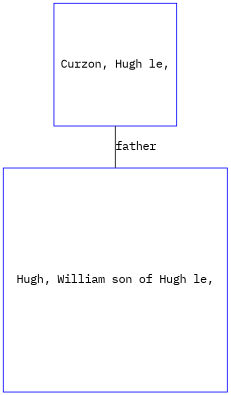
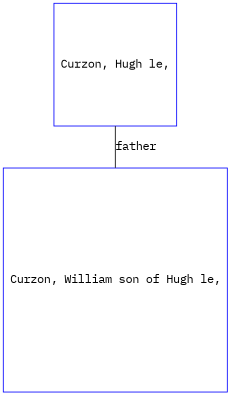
(115, 280) -> (115, 280)
